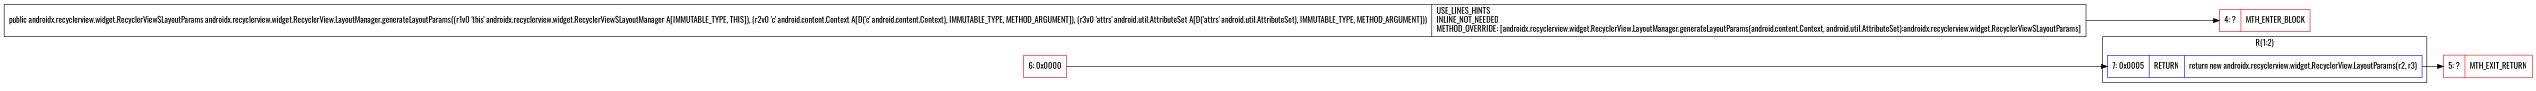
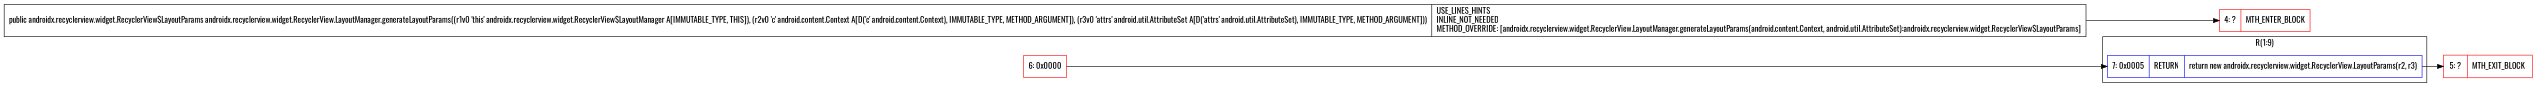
(2265, 43) -> (2265, 43)
(2499, 66) -> (2499, 66)
